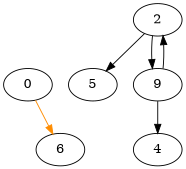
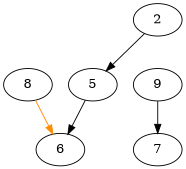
(152, 48) -> none
(164, 57) -> none
(28, 85) -> (28, 85)
none -> (79, 113)
(158, 150) -> (158, 150)
